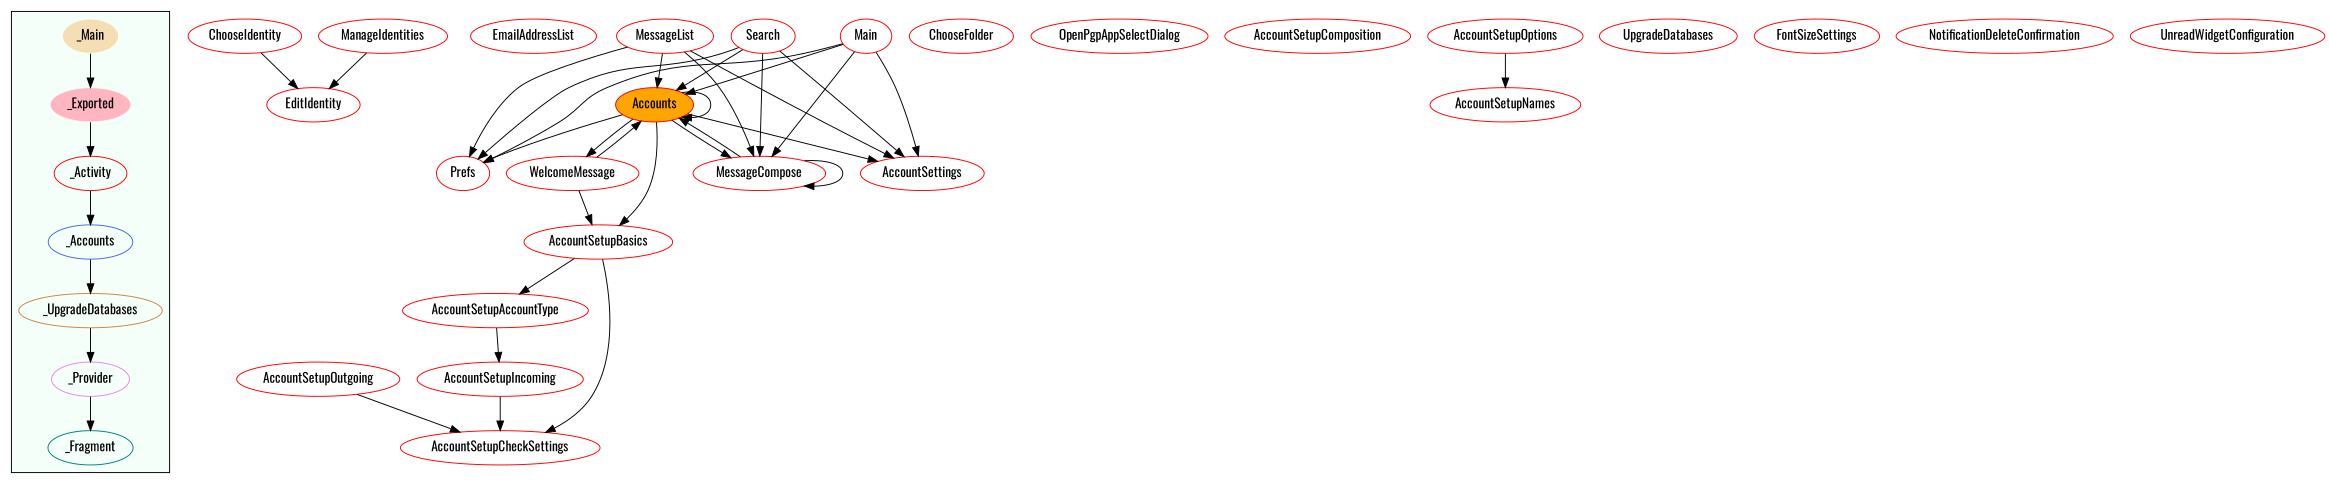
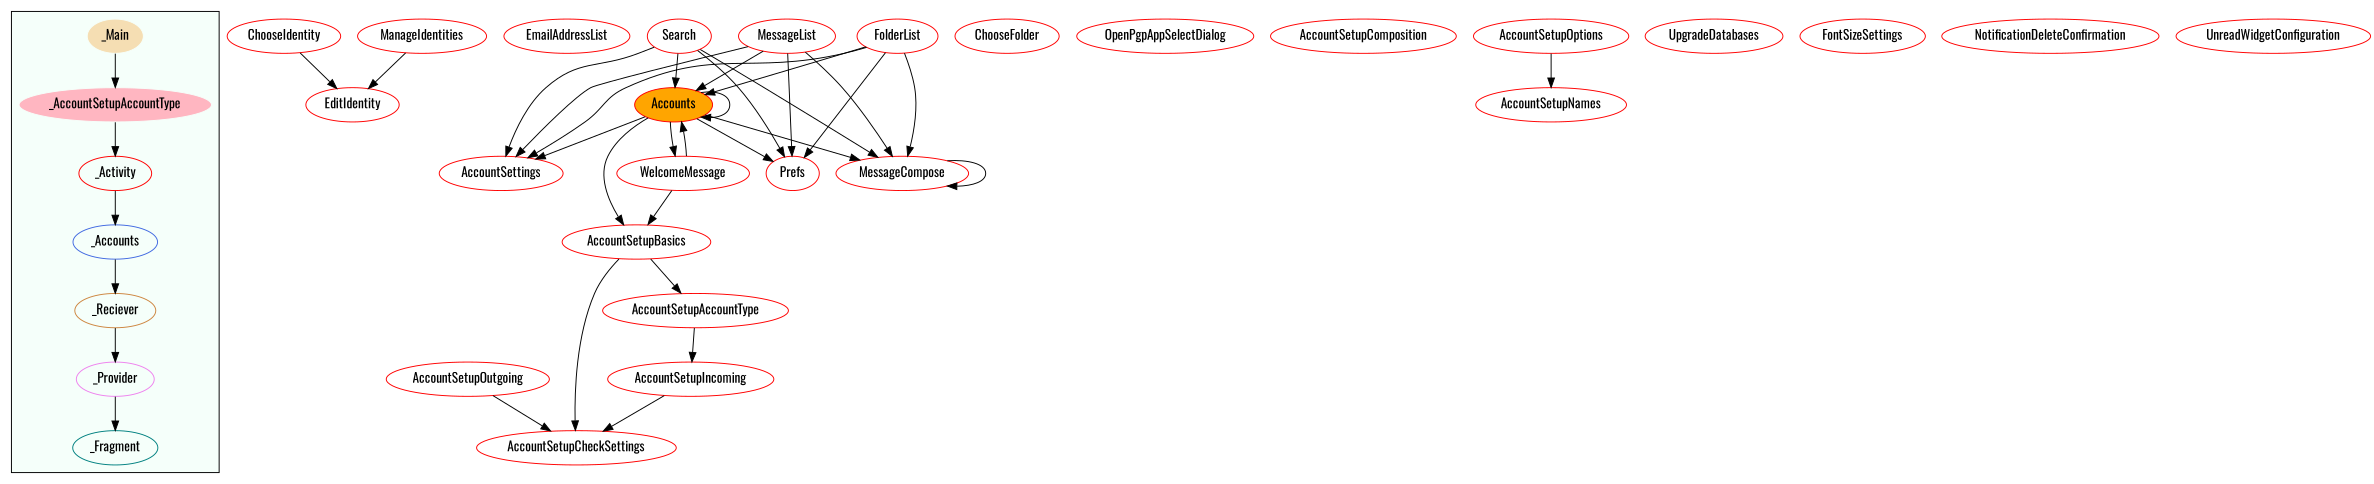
(866, 36) -> (898, 36)
(91, 105) -> (115, 105)
(714, 140) -> none
(91, 311) -> (115, 311)
